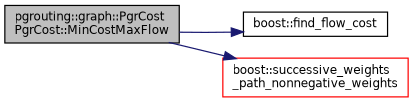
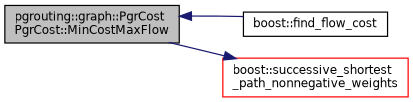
(205, 32) -> (218, 16)
(315, 78) -> (315, 78)
